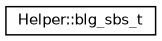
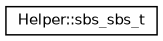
(81, 21) -> (82, 21)
